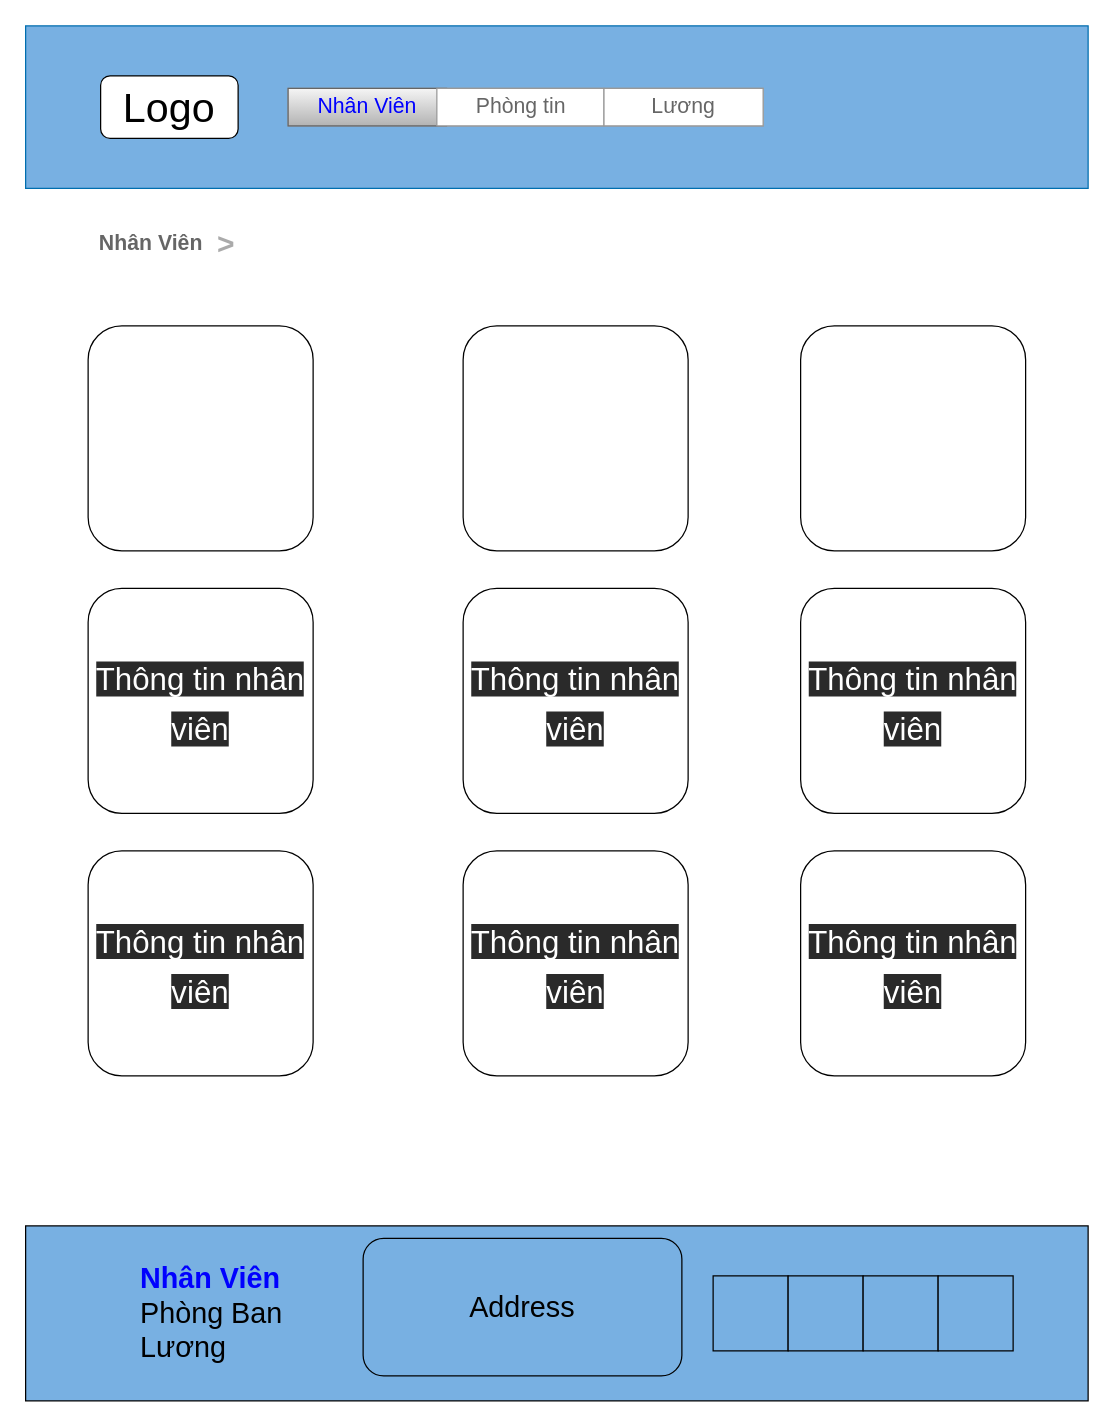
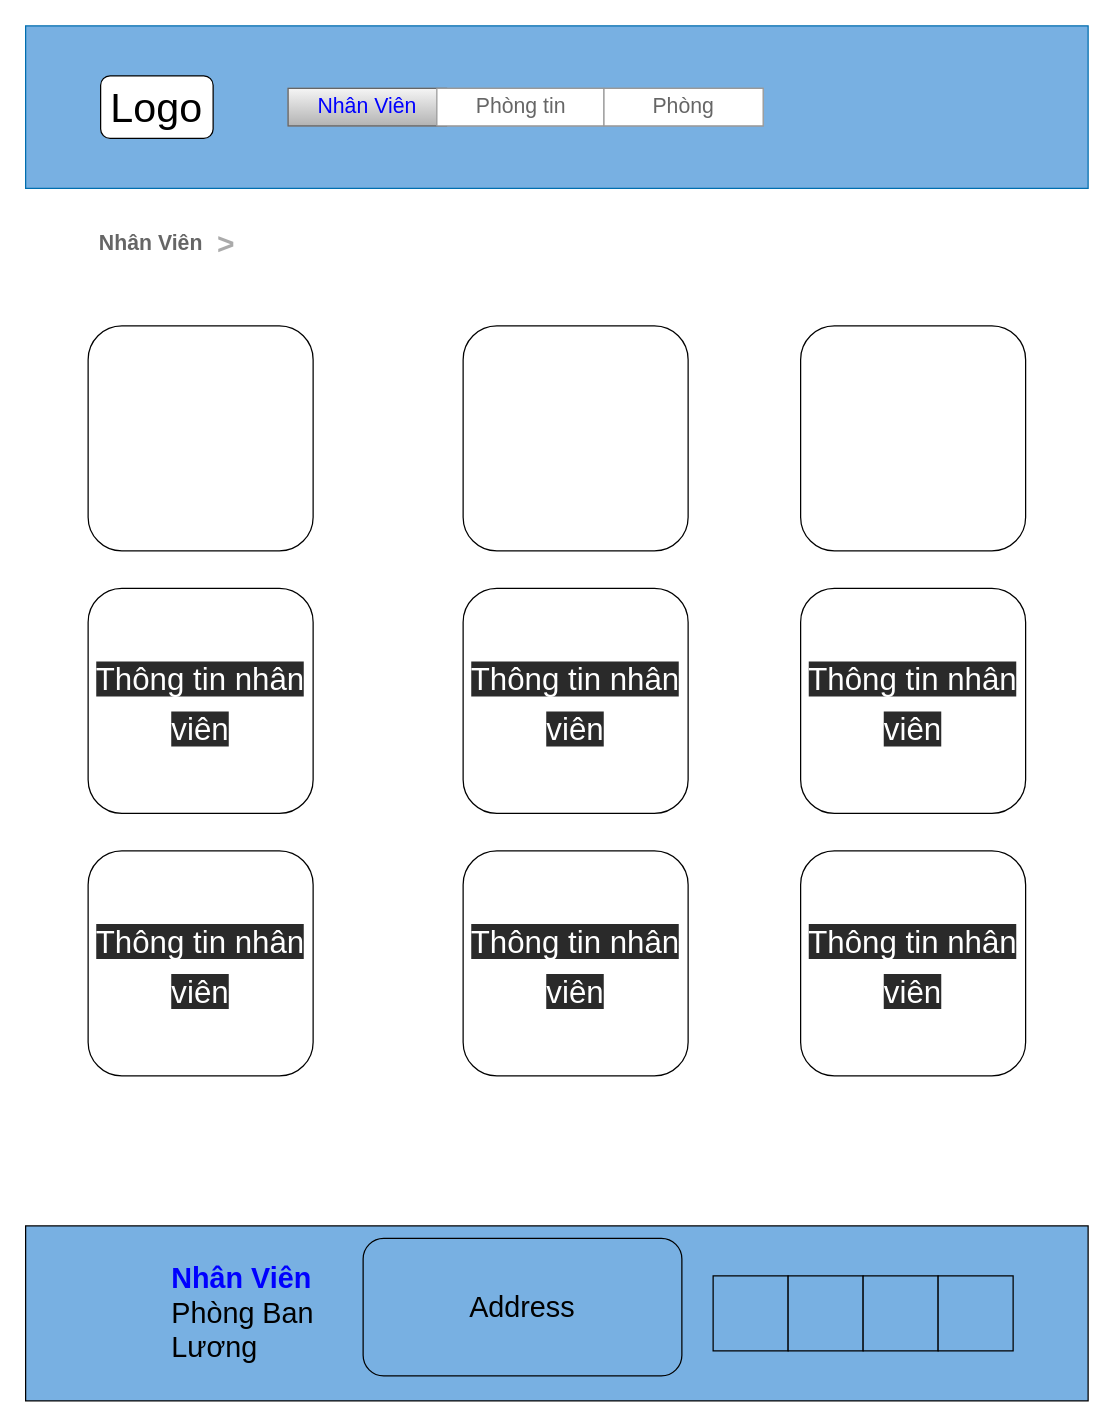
(169, 107) -> (157, 107)
(684, 107) -> (684, 107)
(219, 1313) -> (251, 1313)
